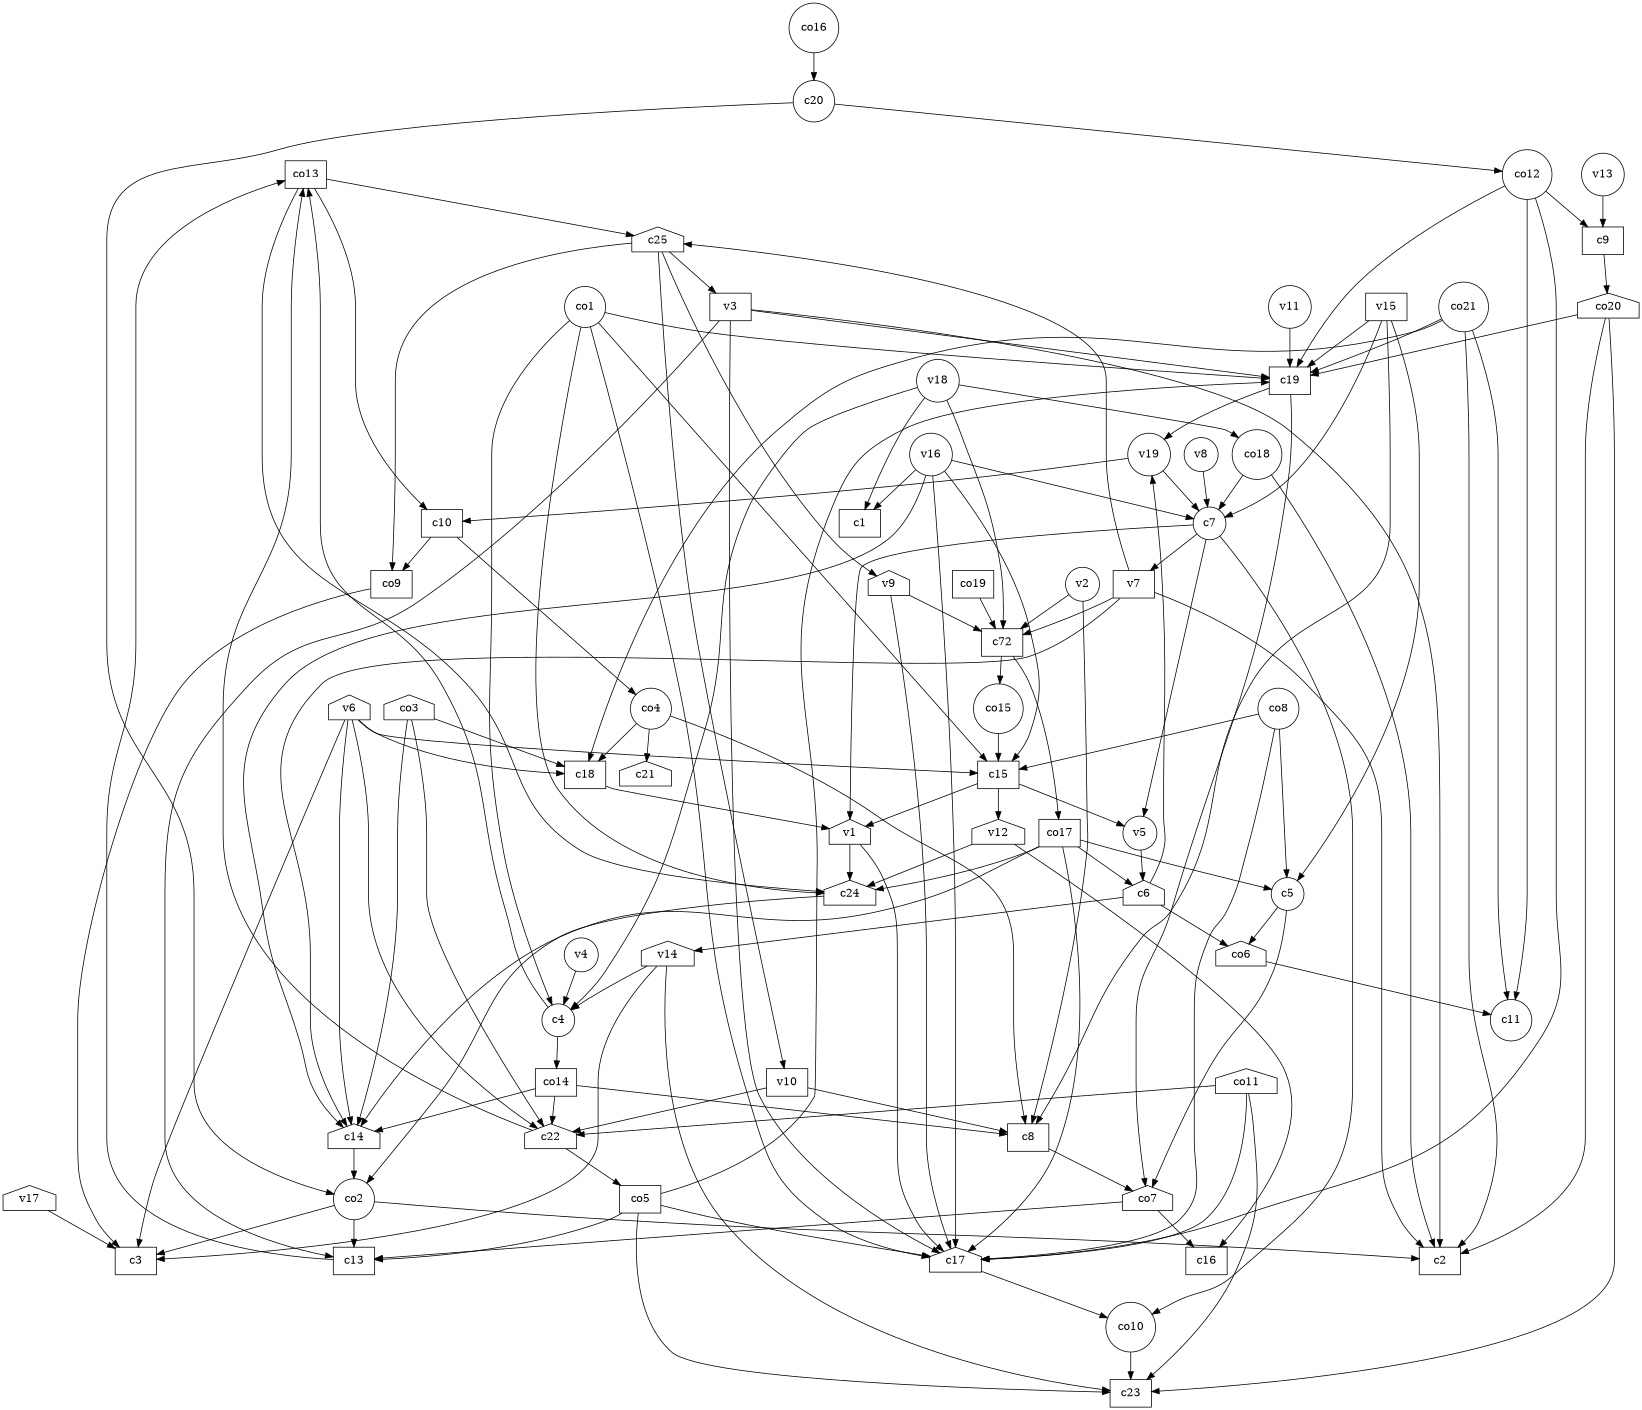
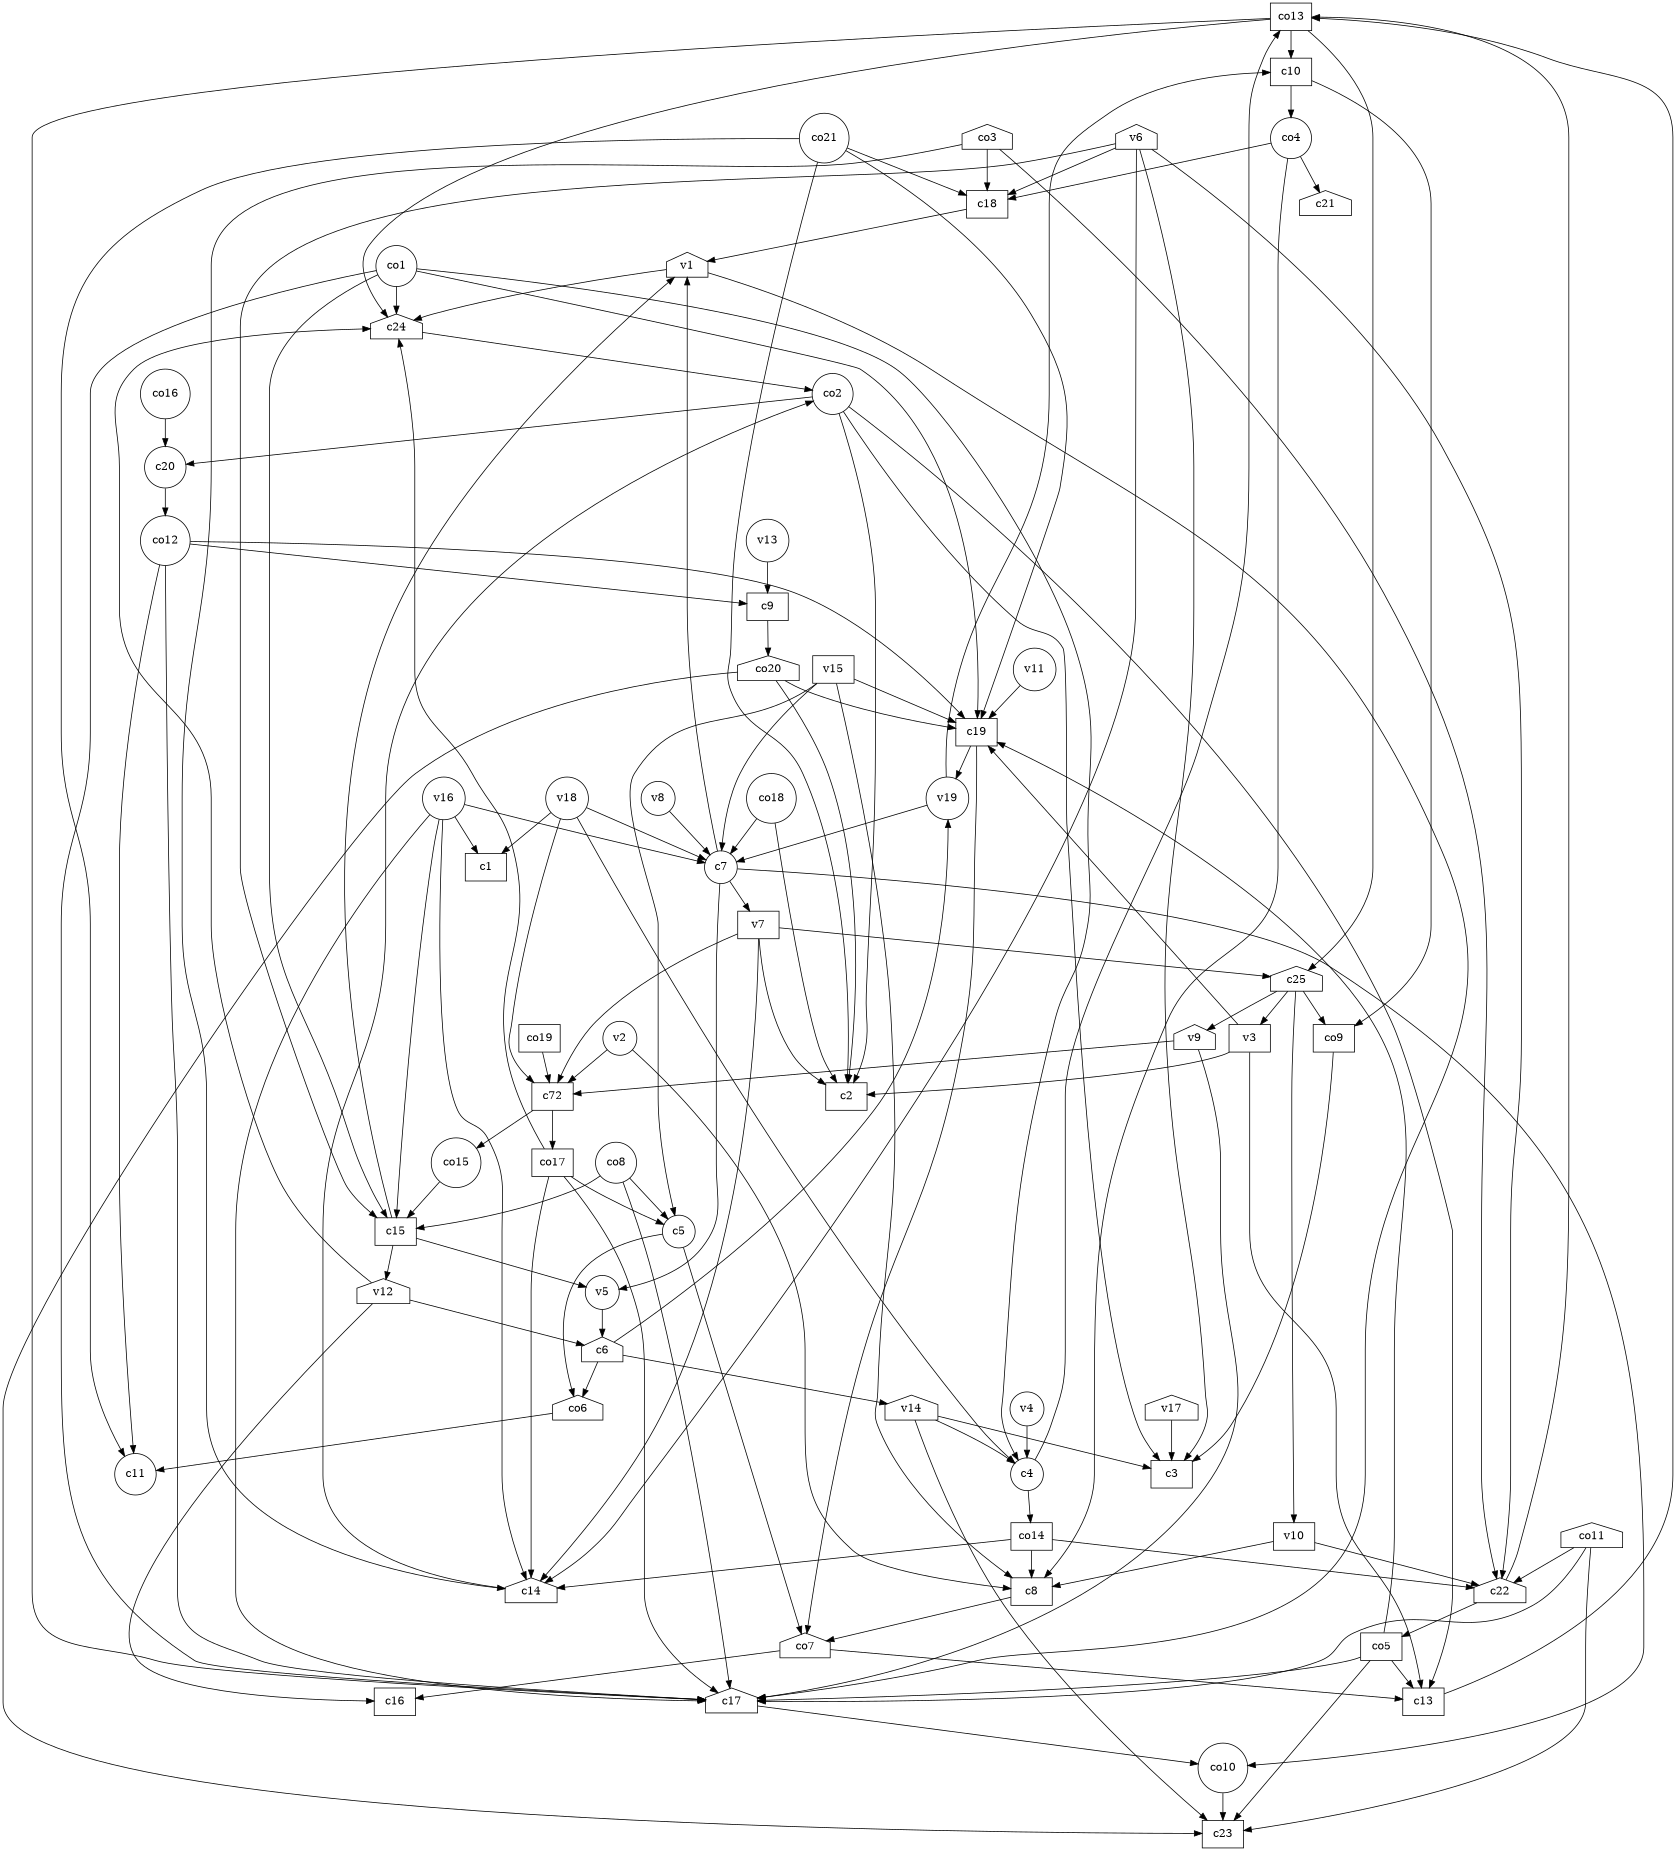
(107, 397) -> (503, 430)
(1096, 407) -> (643, 832)
(733, 802) -> (32, 591)
(1102, 864) -> (493, 1322)
